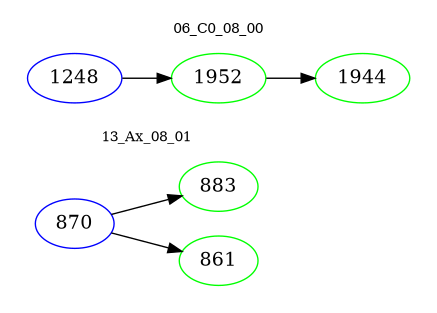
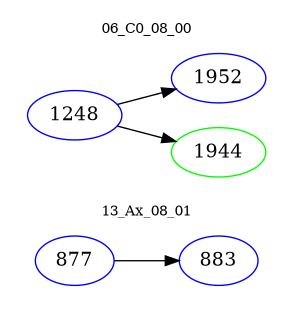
(219, 78) -> (219, 78)
(284, 78) -> (140, 132)
(219, 187) -> (219, 261)
(75, 224) -> (75, 261)
(219, 261) -> none
